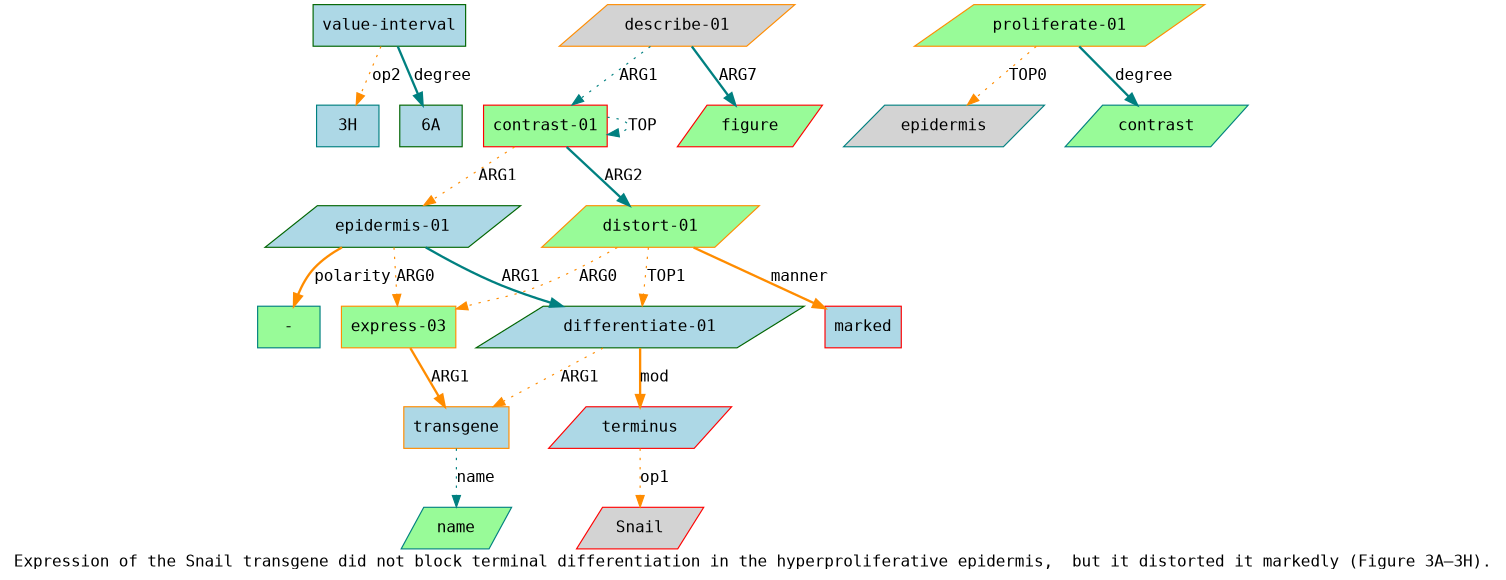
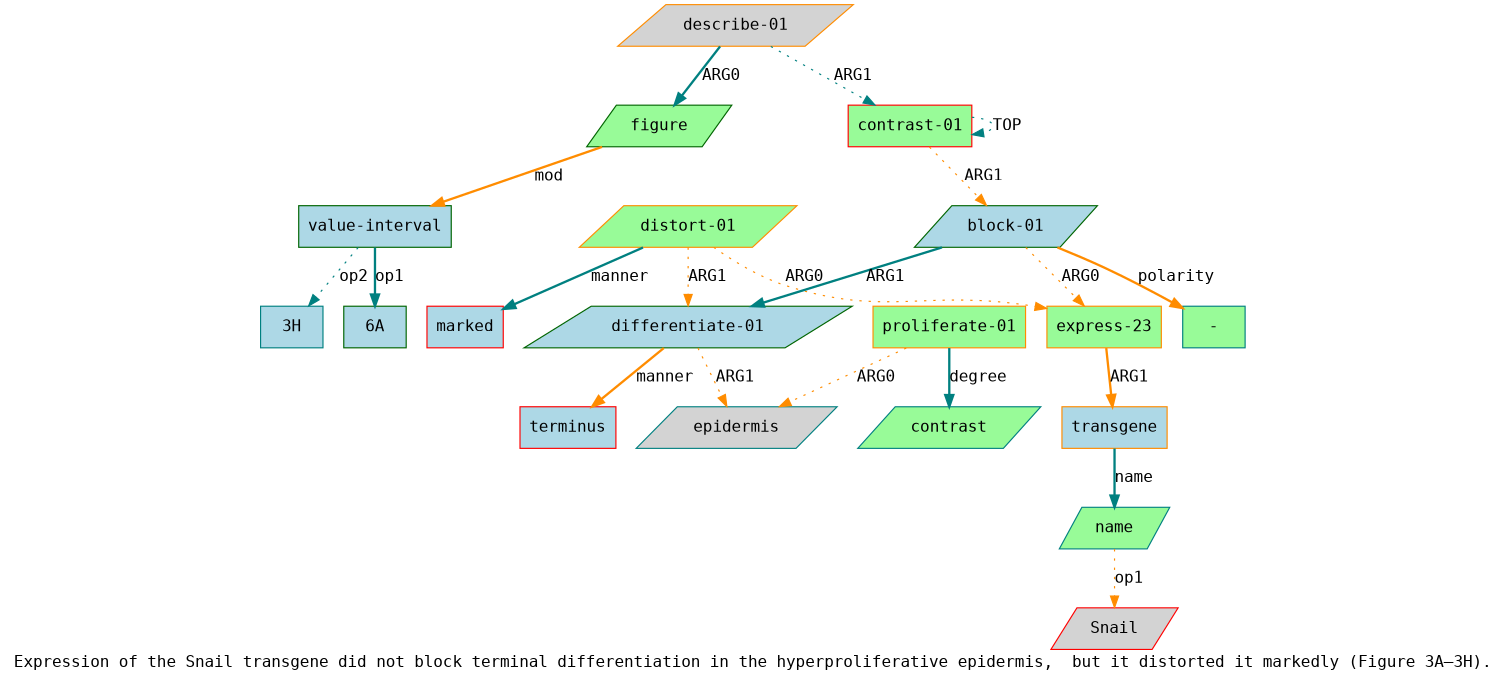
(1060, 25) -> (949, 327)
(371, 70) -> (337, 272)
(443, 76) -> (389, 277)
(738, 76) -> (722, 76)
(1028, 76) -> (876, 377)
(750, 126) -> (659, 126)
(594, 172) -> none
none -> (523, 174)
(393, 226) -> (1006, 226)
(754, 275) -> (579, 276)
(667, 277) -> (708, 277)
(399, 327) -> (1104, 327)
(553, 375) -> (710, 372)
(655, 377) -> (665, 377)
(640, 428) -> (568, 428)
(456, 472) -> (1115, 472)
(640, 472) -> (1115, 573)
